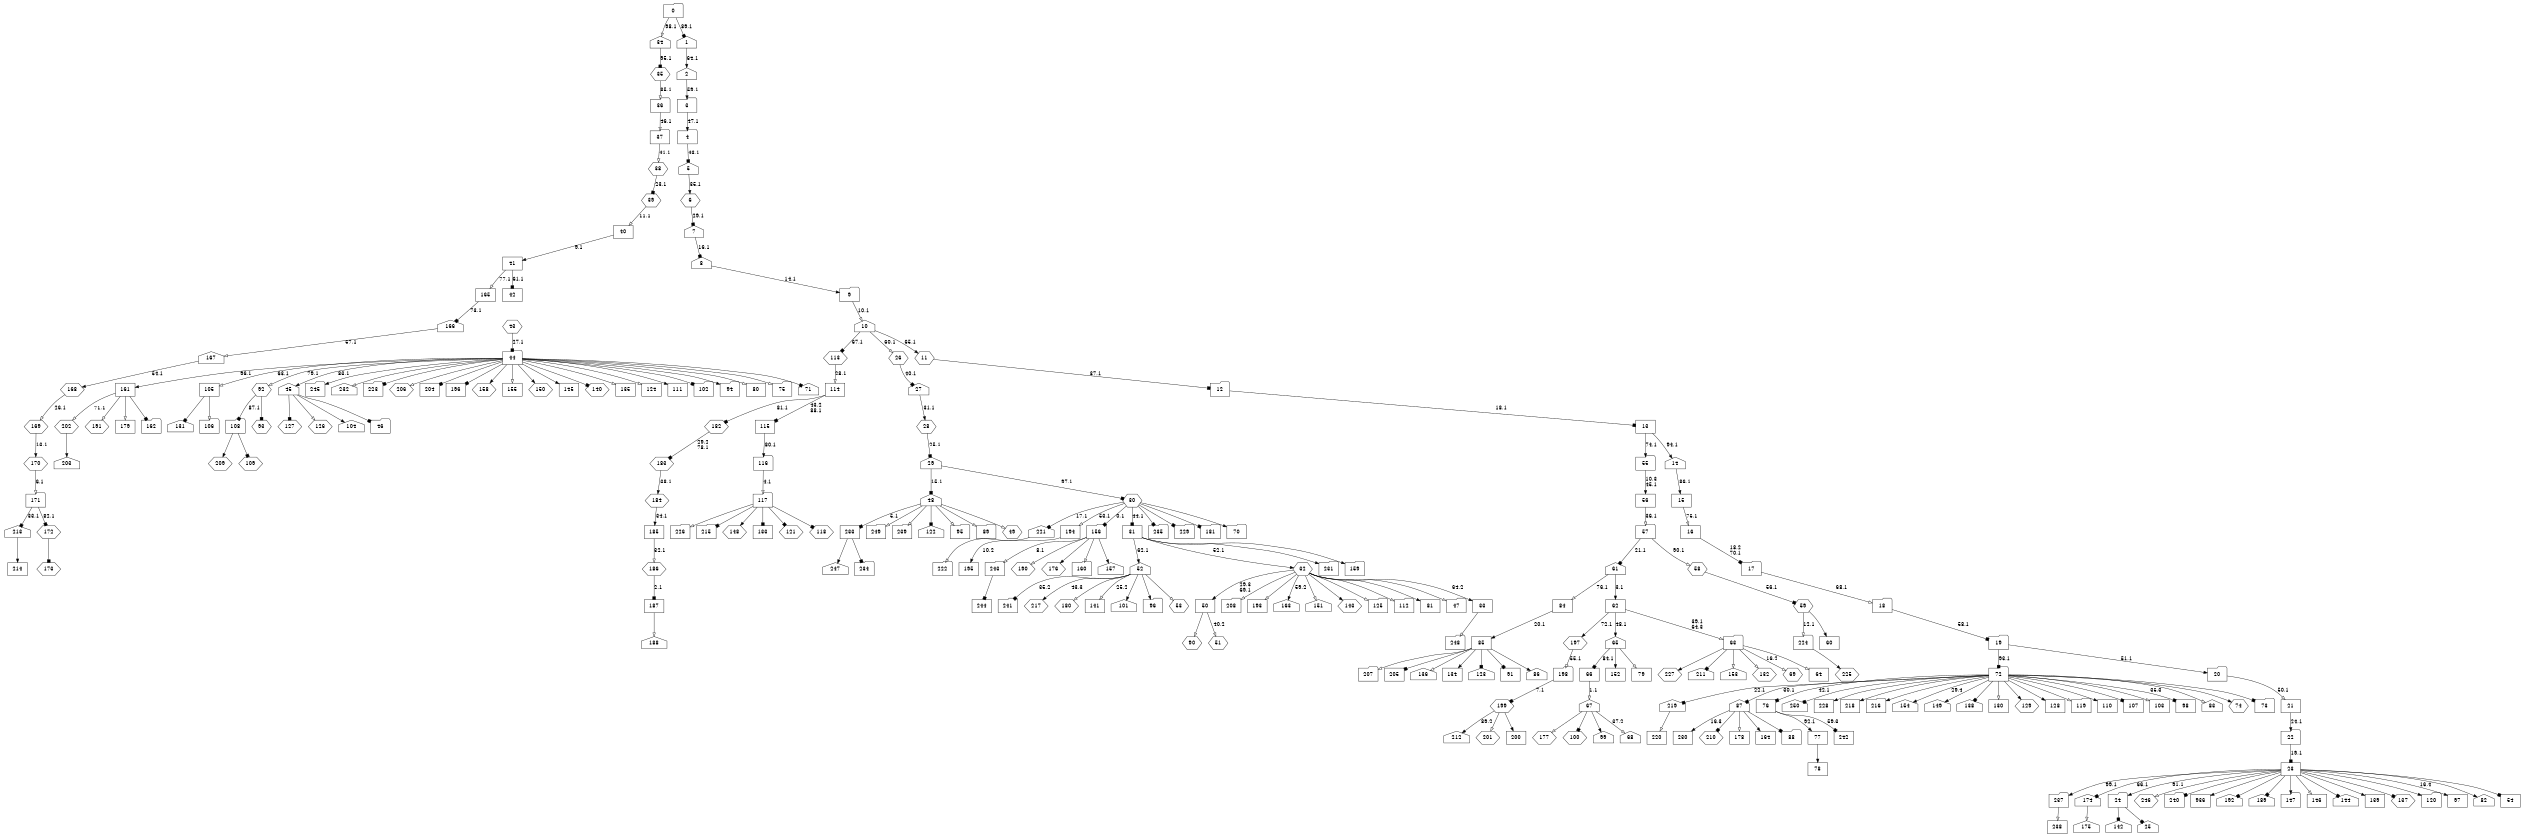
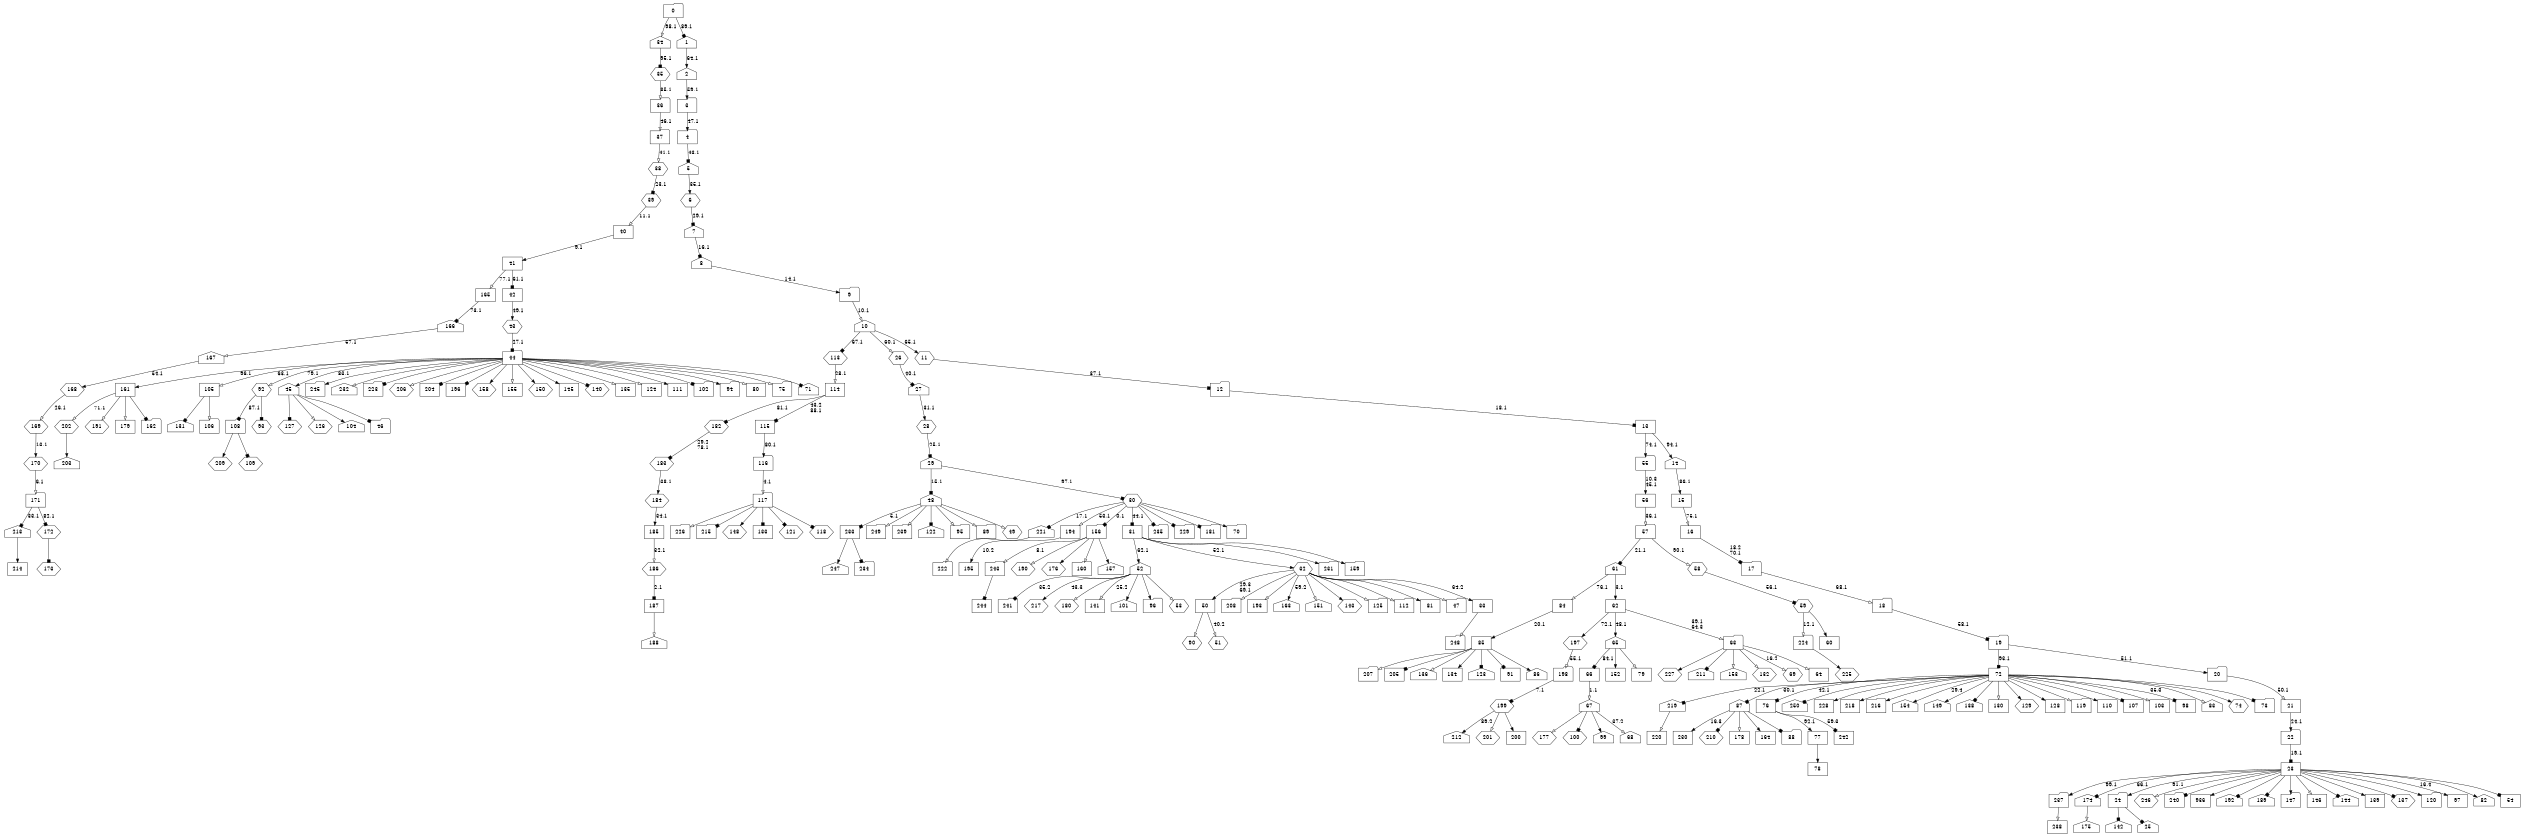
none -> (512, 309)
